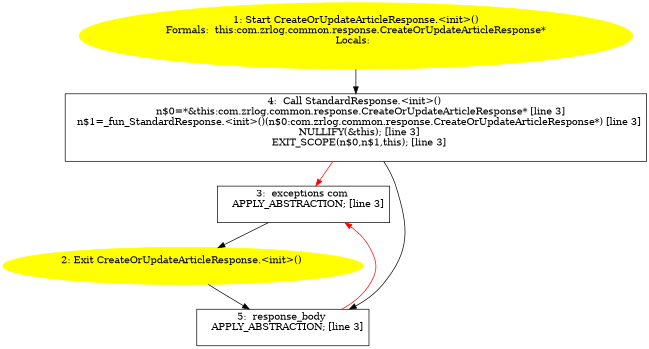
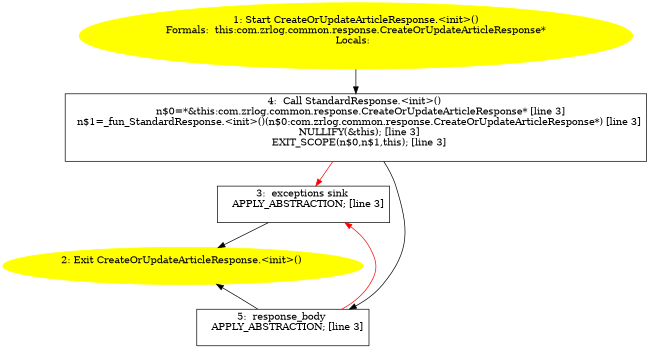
(304, 204) -> (304, 204)
(226, 295) -> (240, 298)
